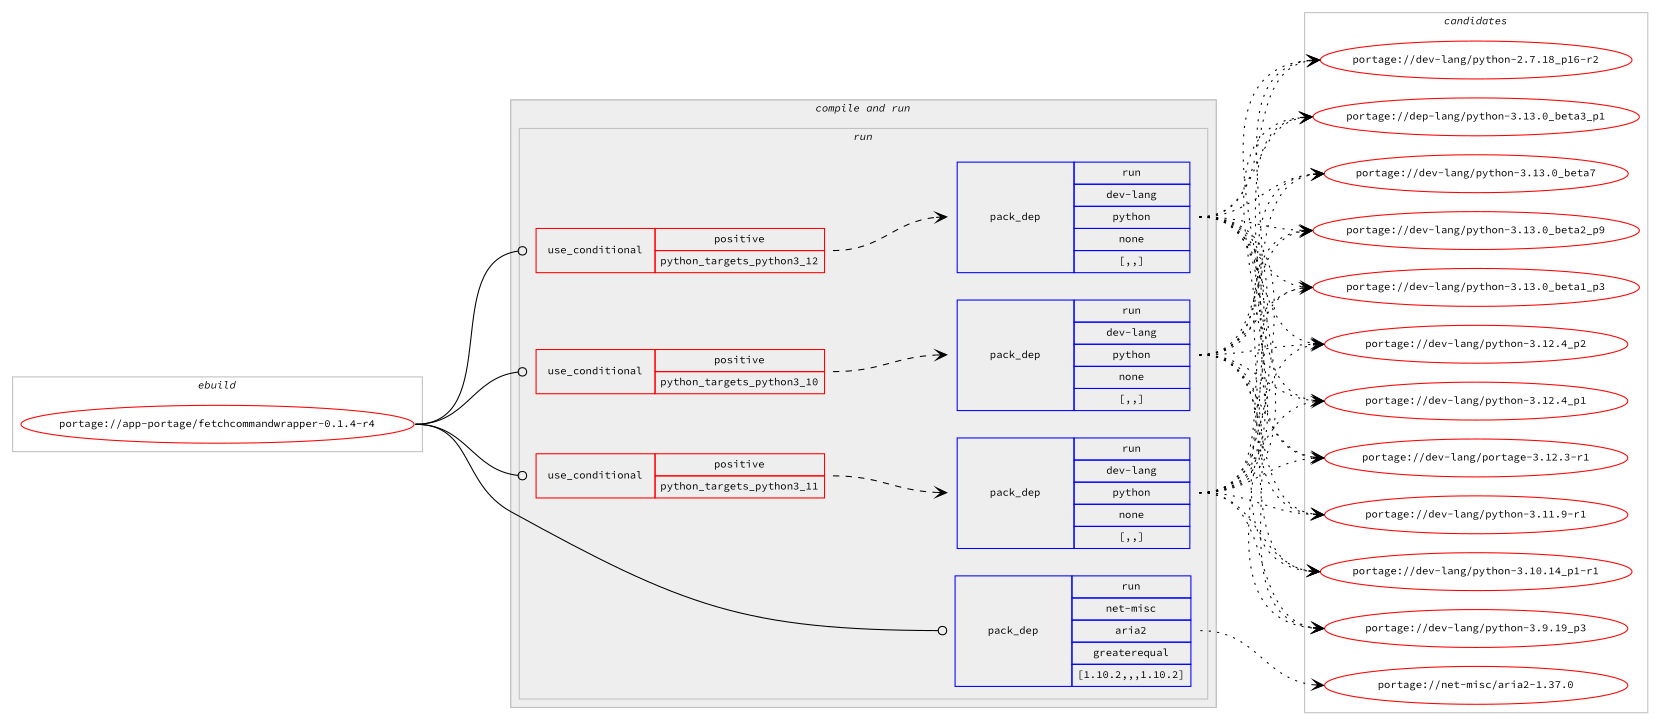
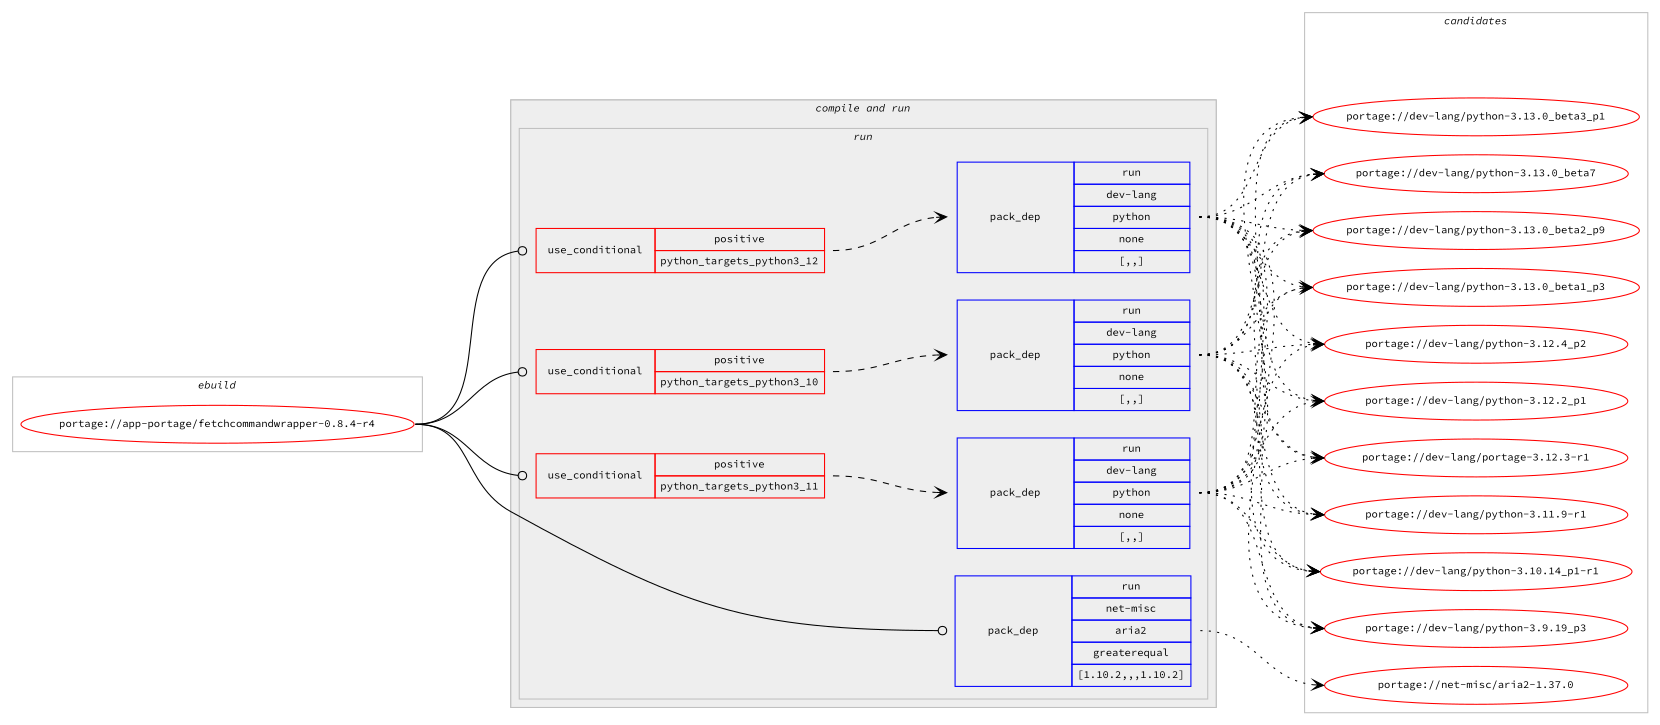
(1476, 60) -> none
(1476, 117) -> (1476, 117)
(1476, 401) -> (1476, 401)
(218, 424) -> (218, 424)
